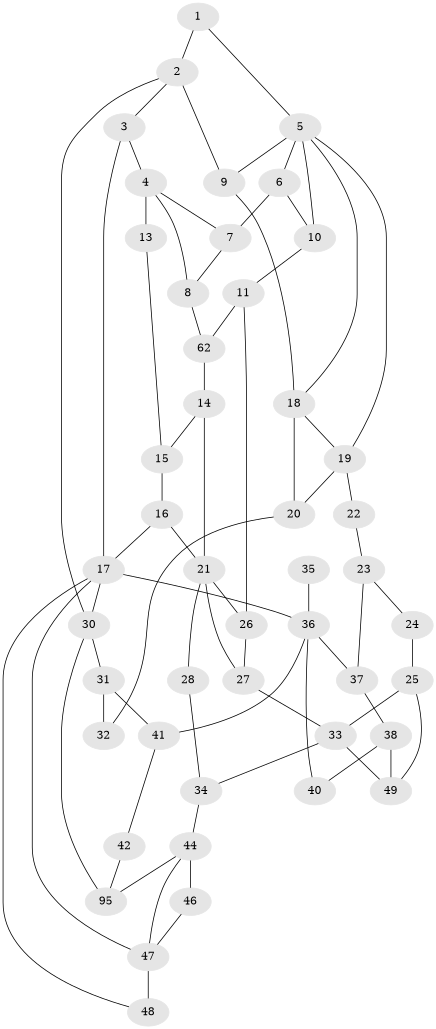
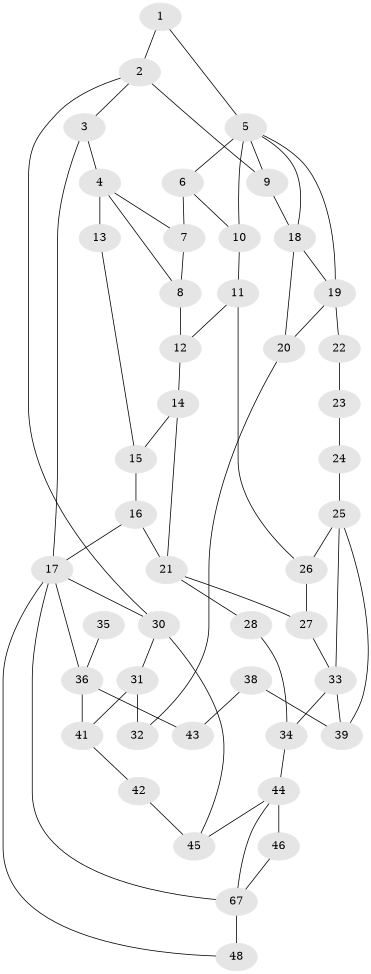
(204, 349) -> (180, 349)
(221, 591) -> (323, 542)
(357, 680) -> none
(315, 791) -> (193, 736)
(391, 791) -> (342, 736)
(106, 902) -> (194, 846)
(148, 957) -> (237, 902)
